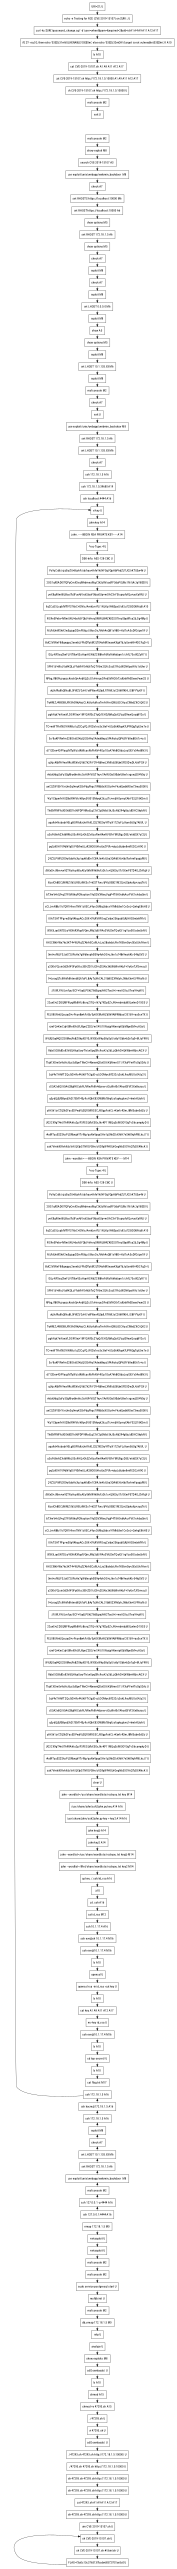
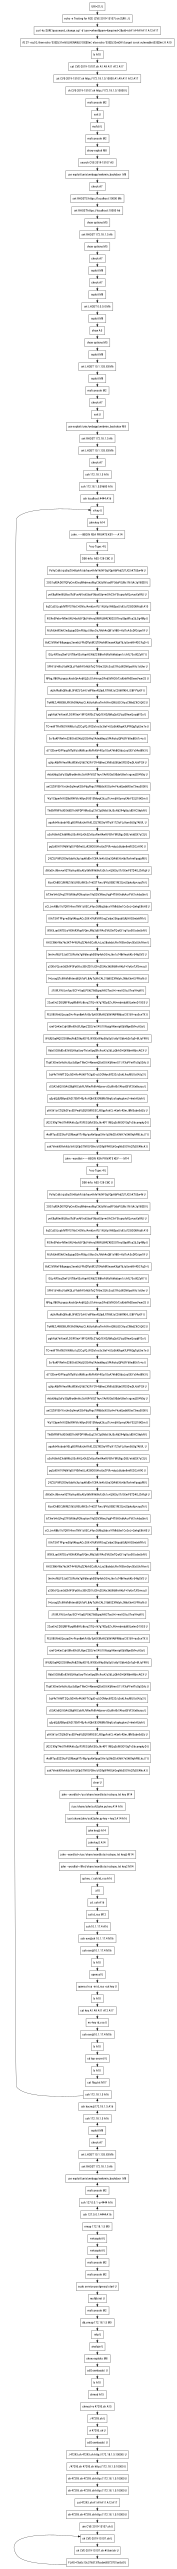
none -> (97, 127)
(97, 487) -> (97, 487)
none -> (97, 2340)
(97, 2400) -> none
